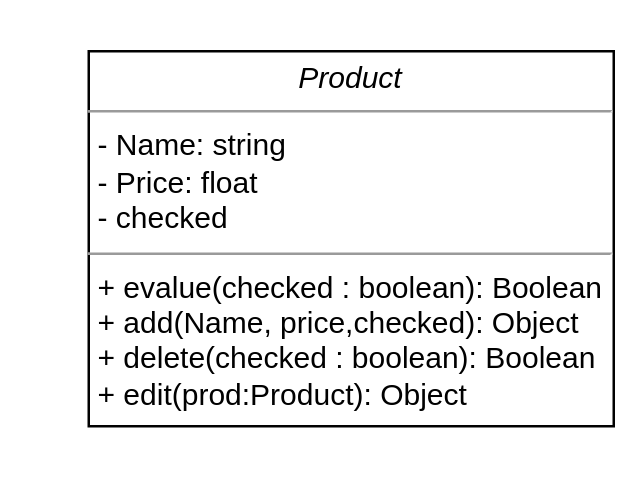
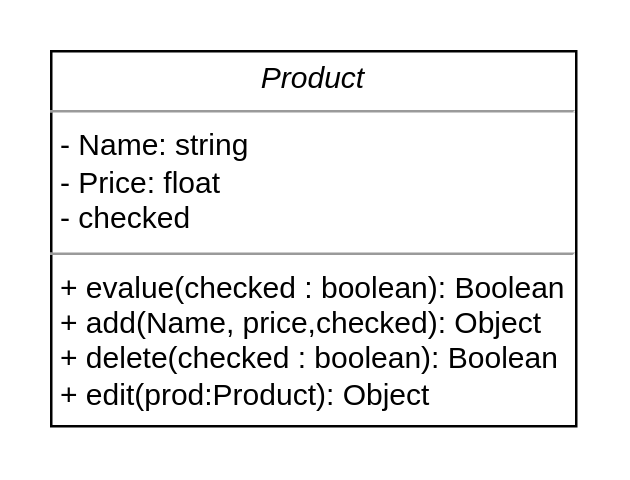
(351, 239) -> (314, 239)
